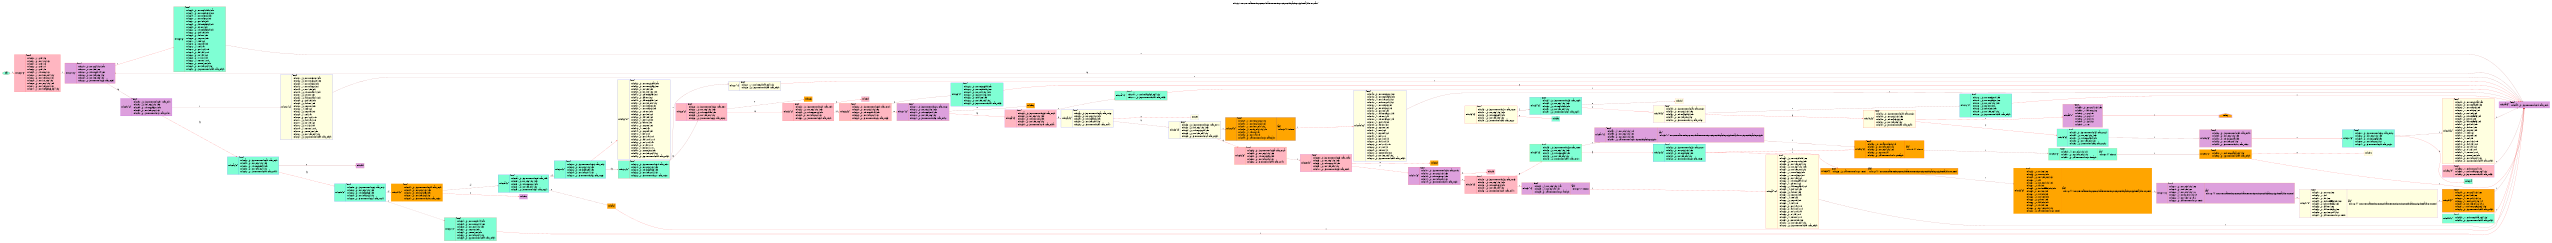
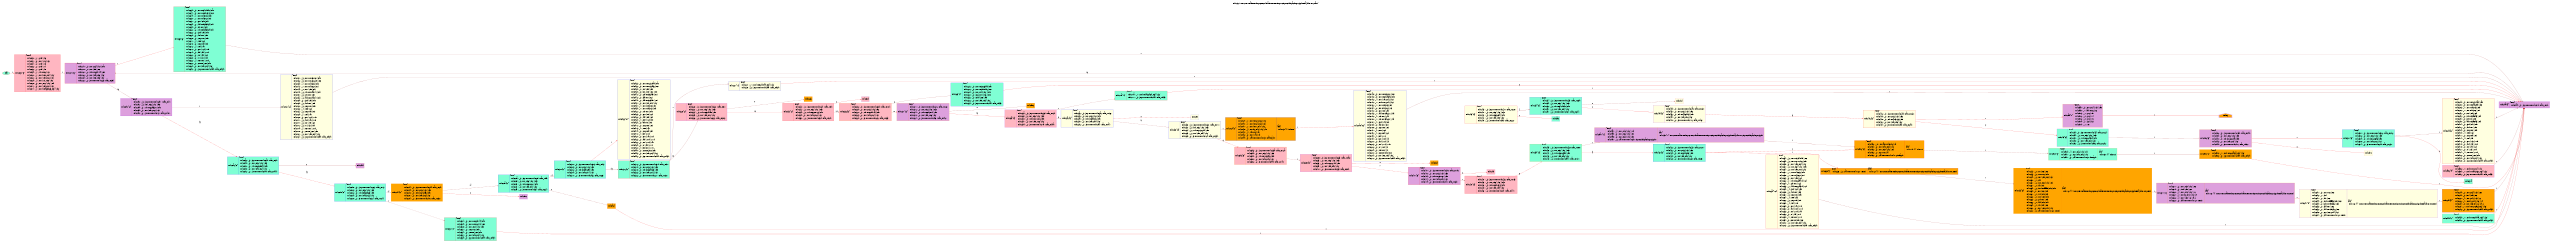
(1986, 106) -> none
(2308, 154) -> (2308, 149)
(1556, 189) -> none
